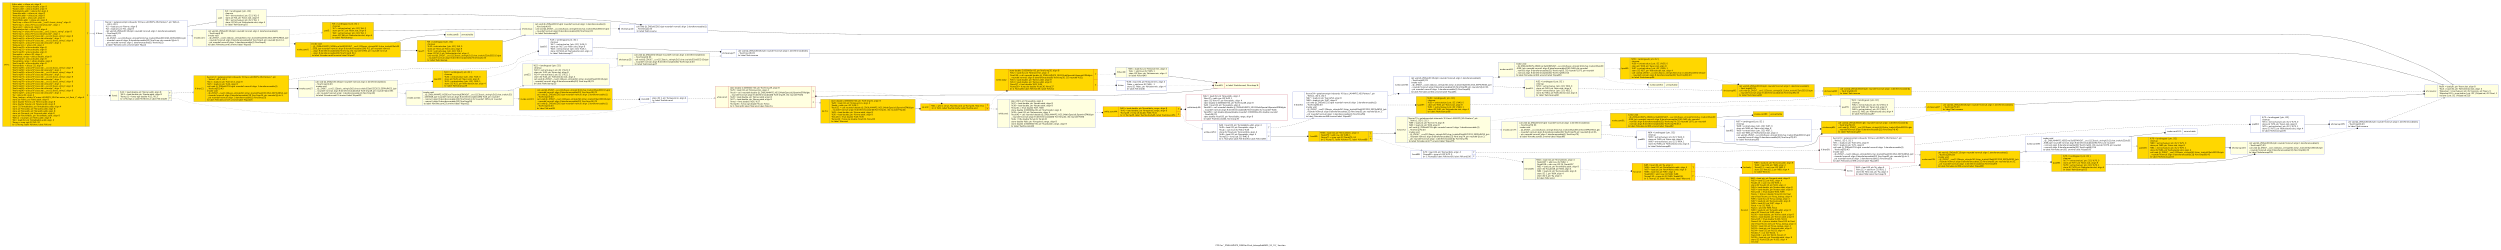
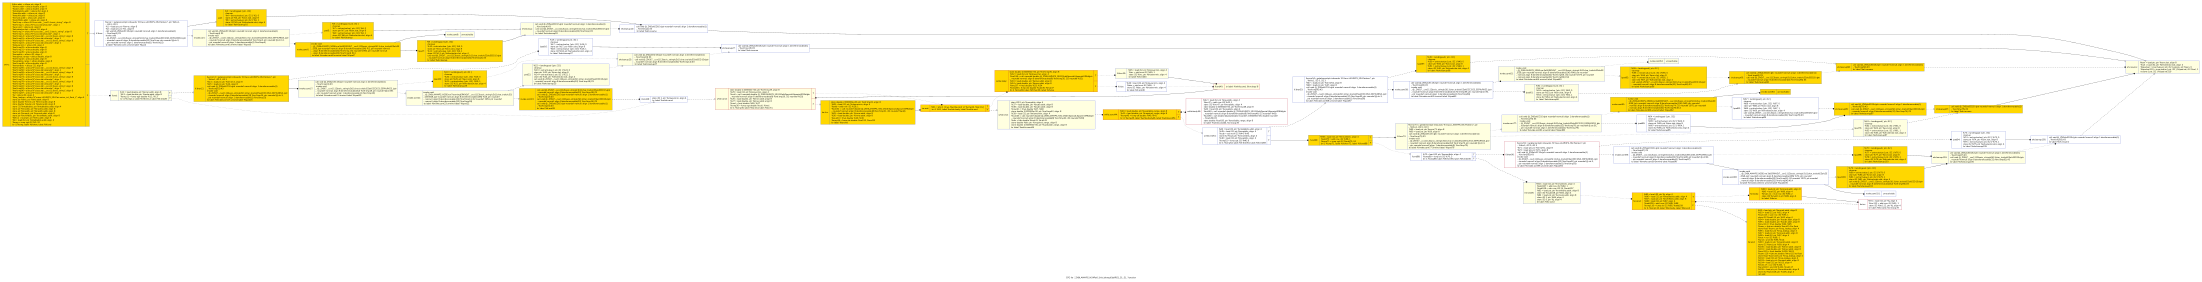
(241, 18) -> (241, 18)
(1970, 159) -> (1664, 155)
(1904, 167) -> (1777, 203)
